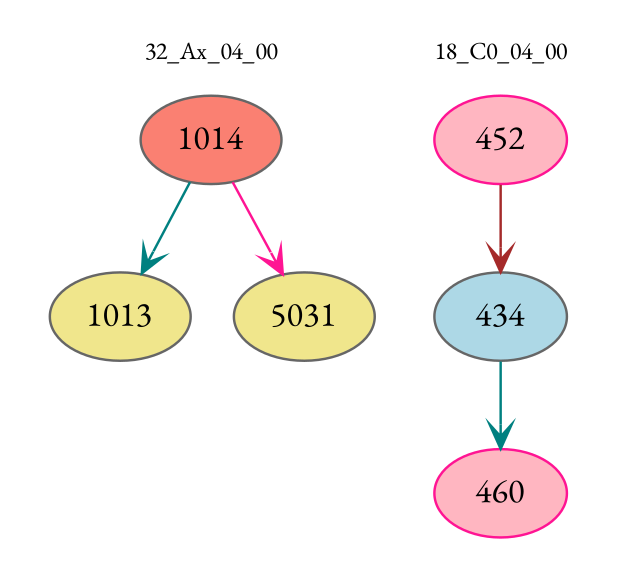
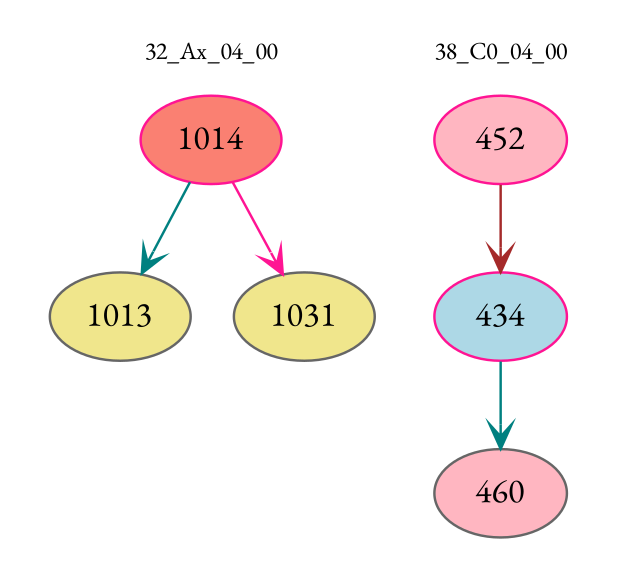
(502, 53) -> (502, 53)
(211, 140) -> (211, 140)
(304, 317) -> (304, 317)
(501, 317) -> (501, 317)
(501, 493) -> (501, 493)
